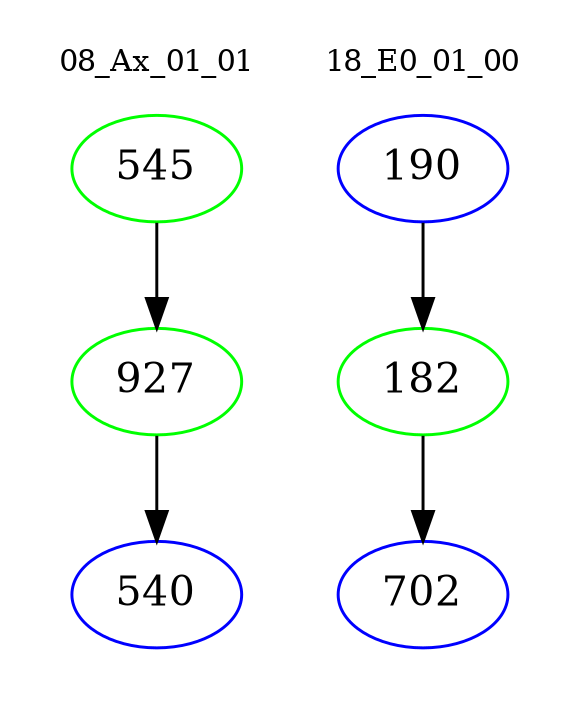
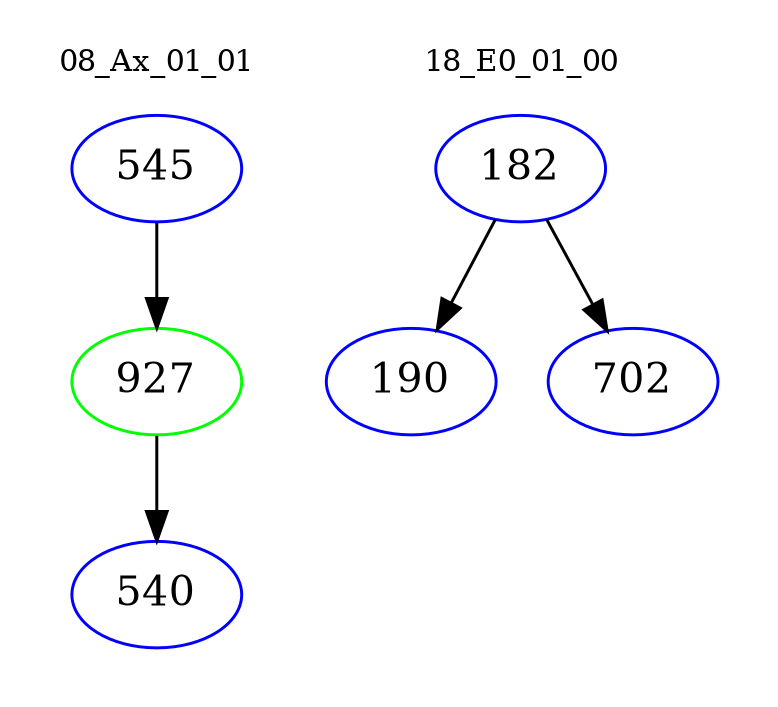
(157, 169) -> (157, 169)
(423, 261) -> (473, 261)
(423, 382) -> (521, 169)
